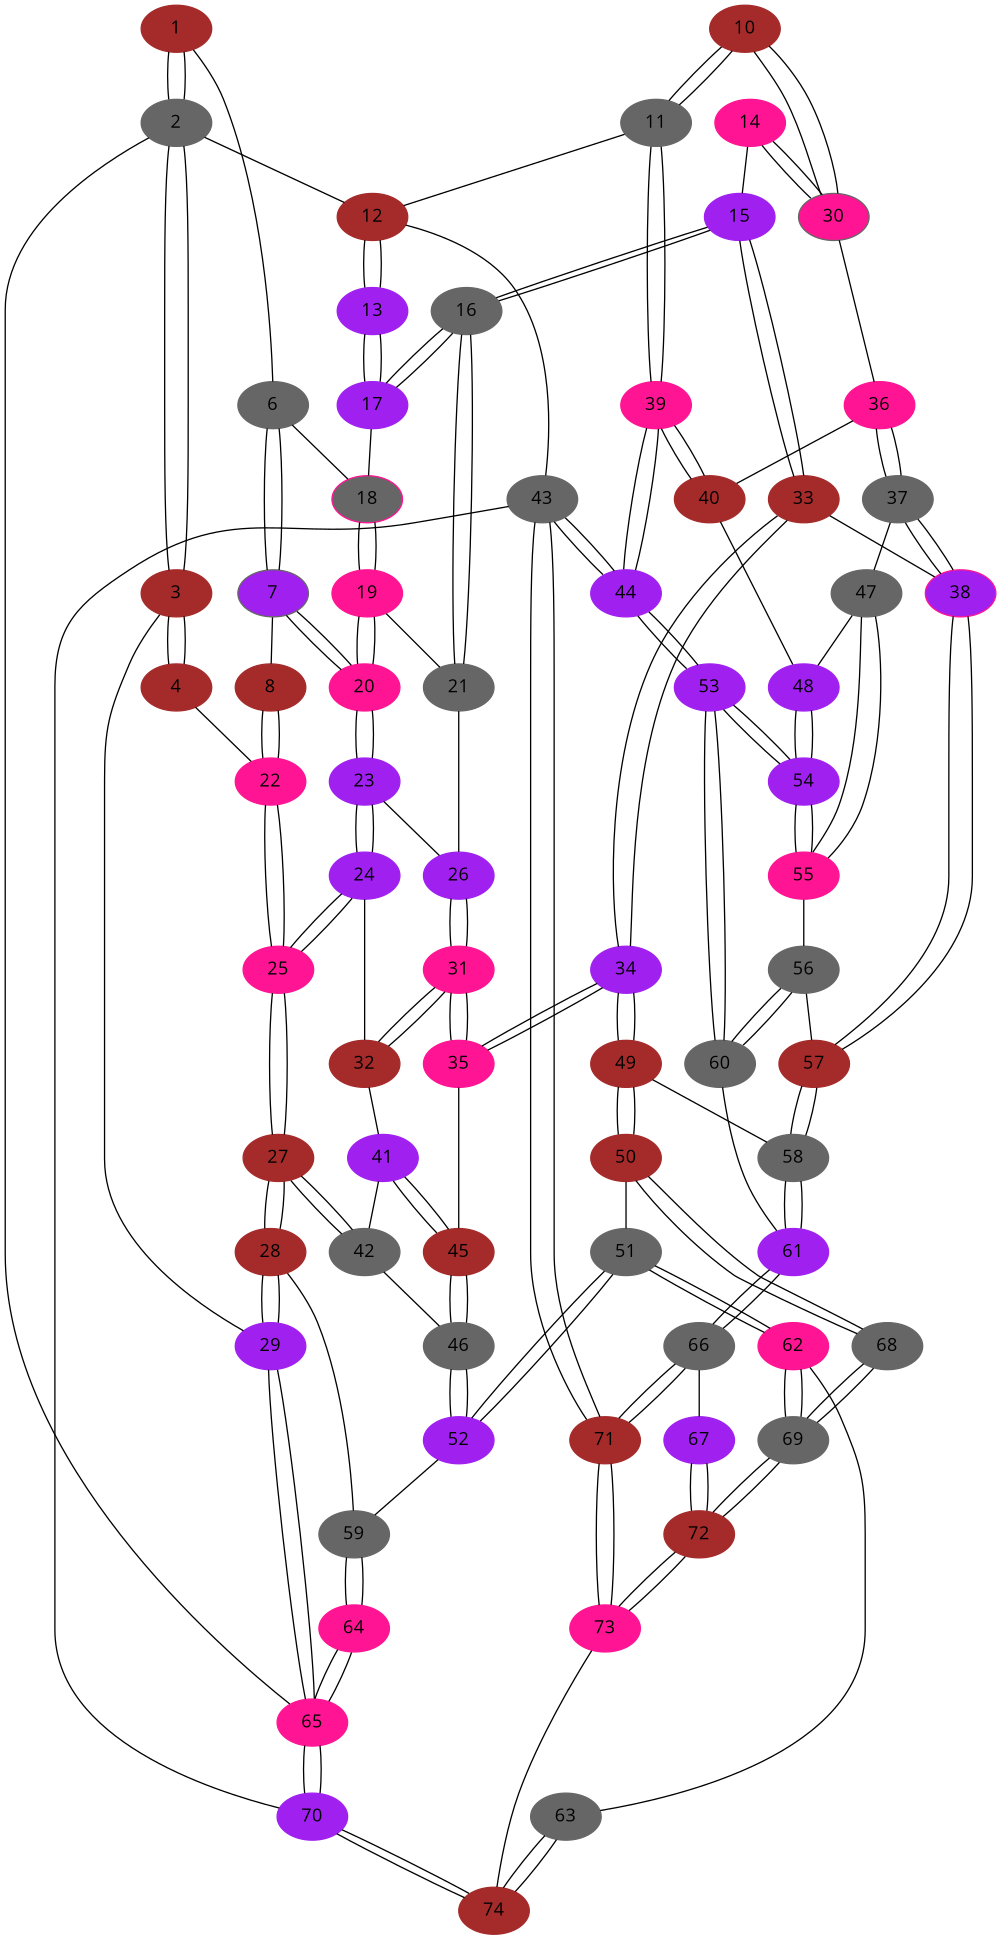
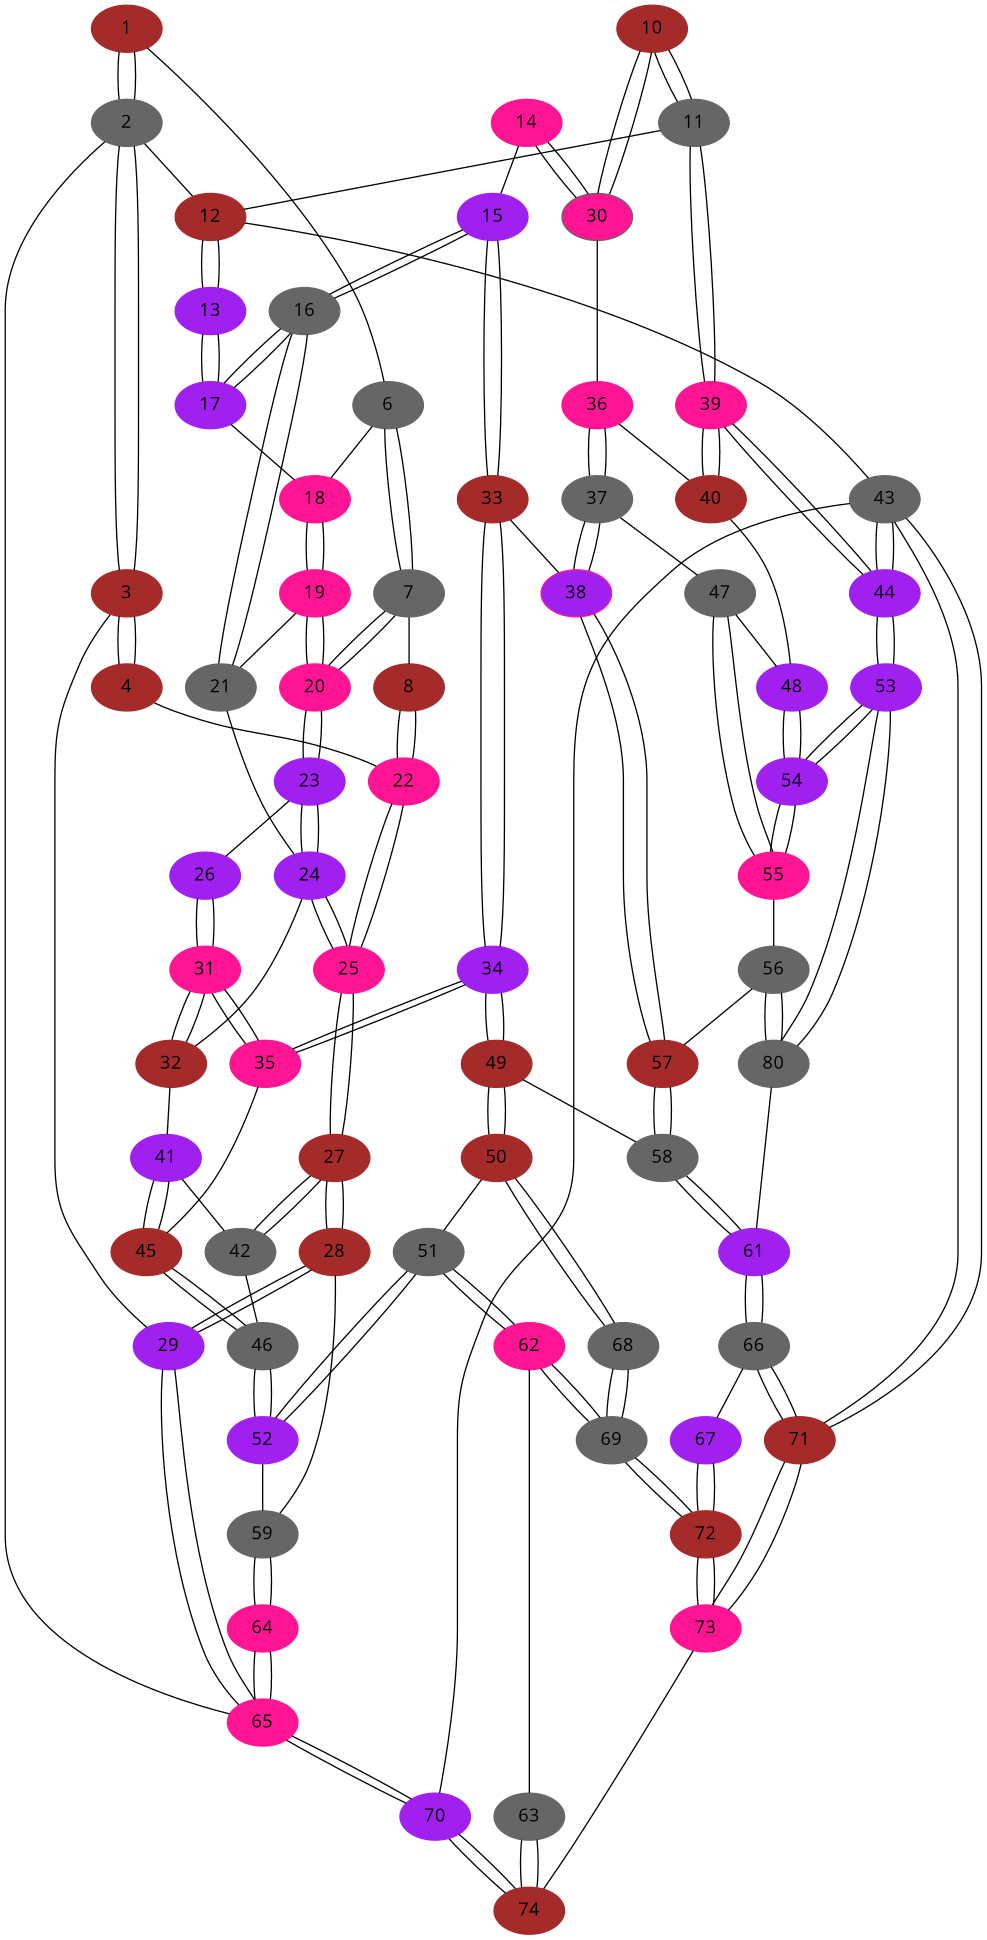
(367, 499) -> (315, 499)
(273, 593) -> (409, 593)
(459, 782) -> (254, 786)
(720, 1064) -> (774, 1064)
